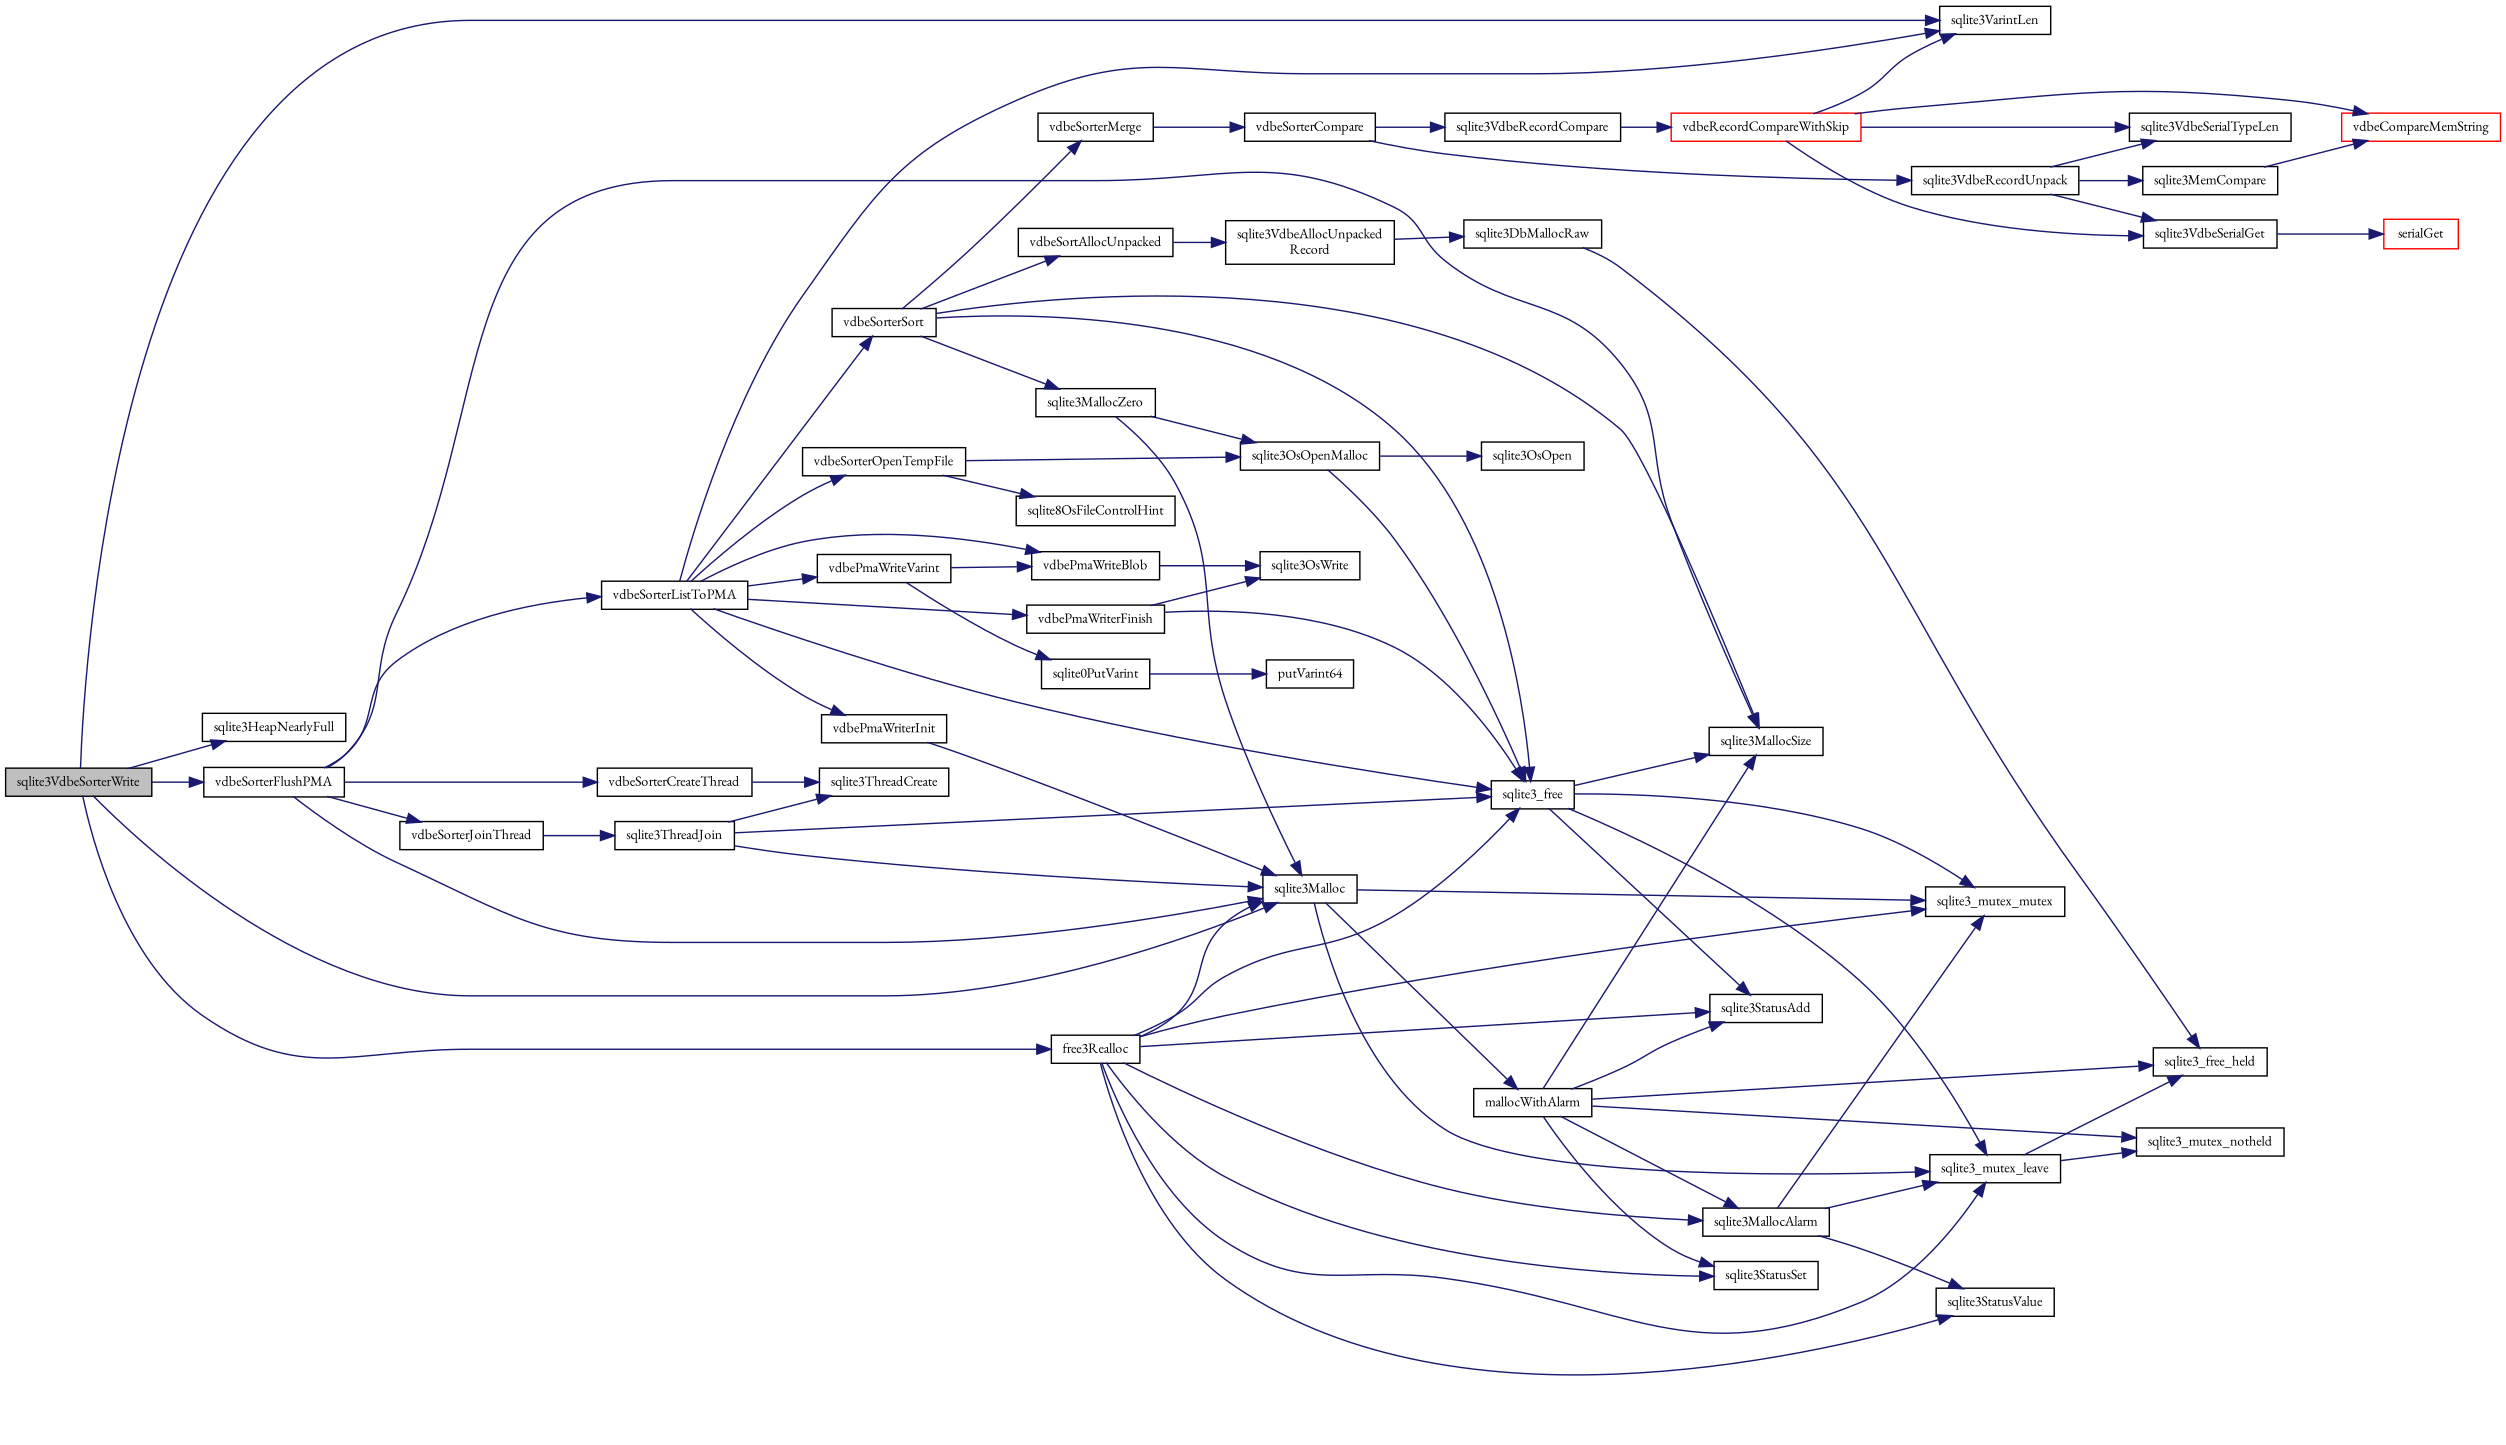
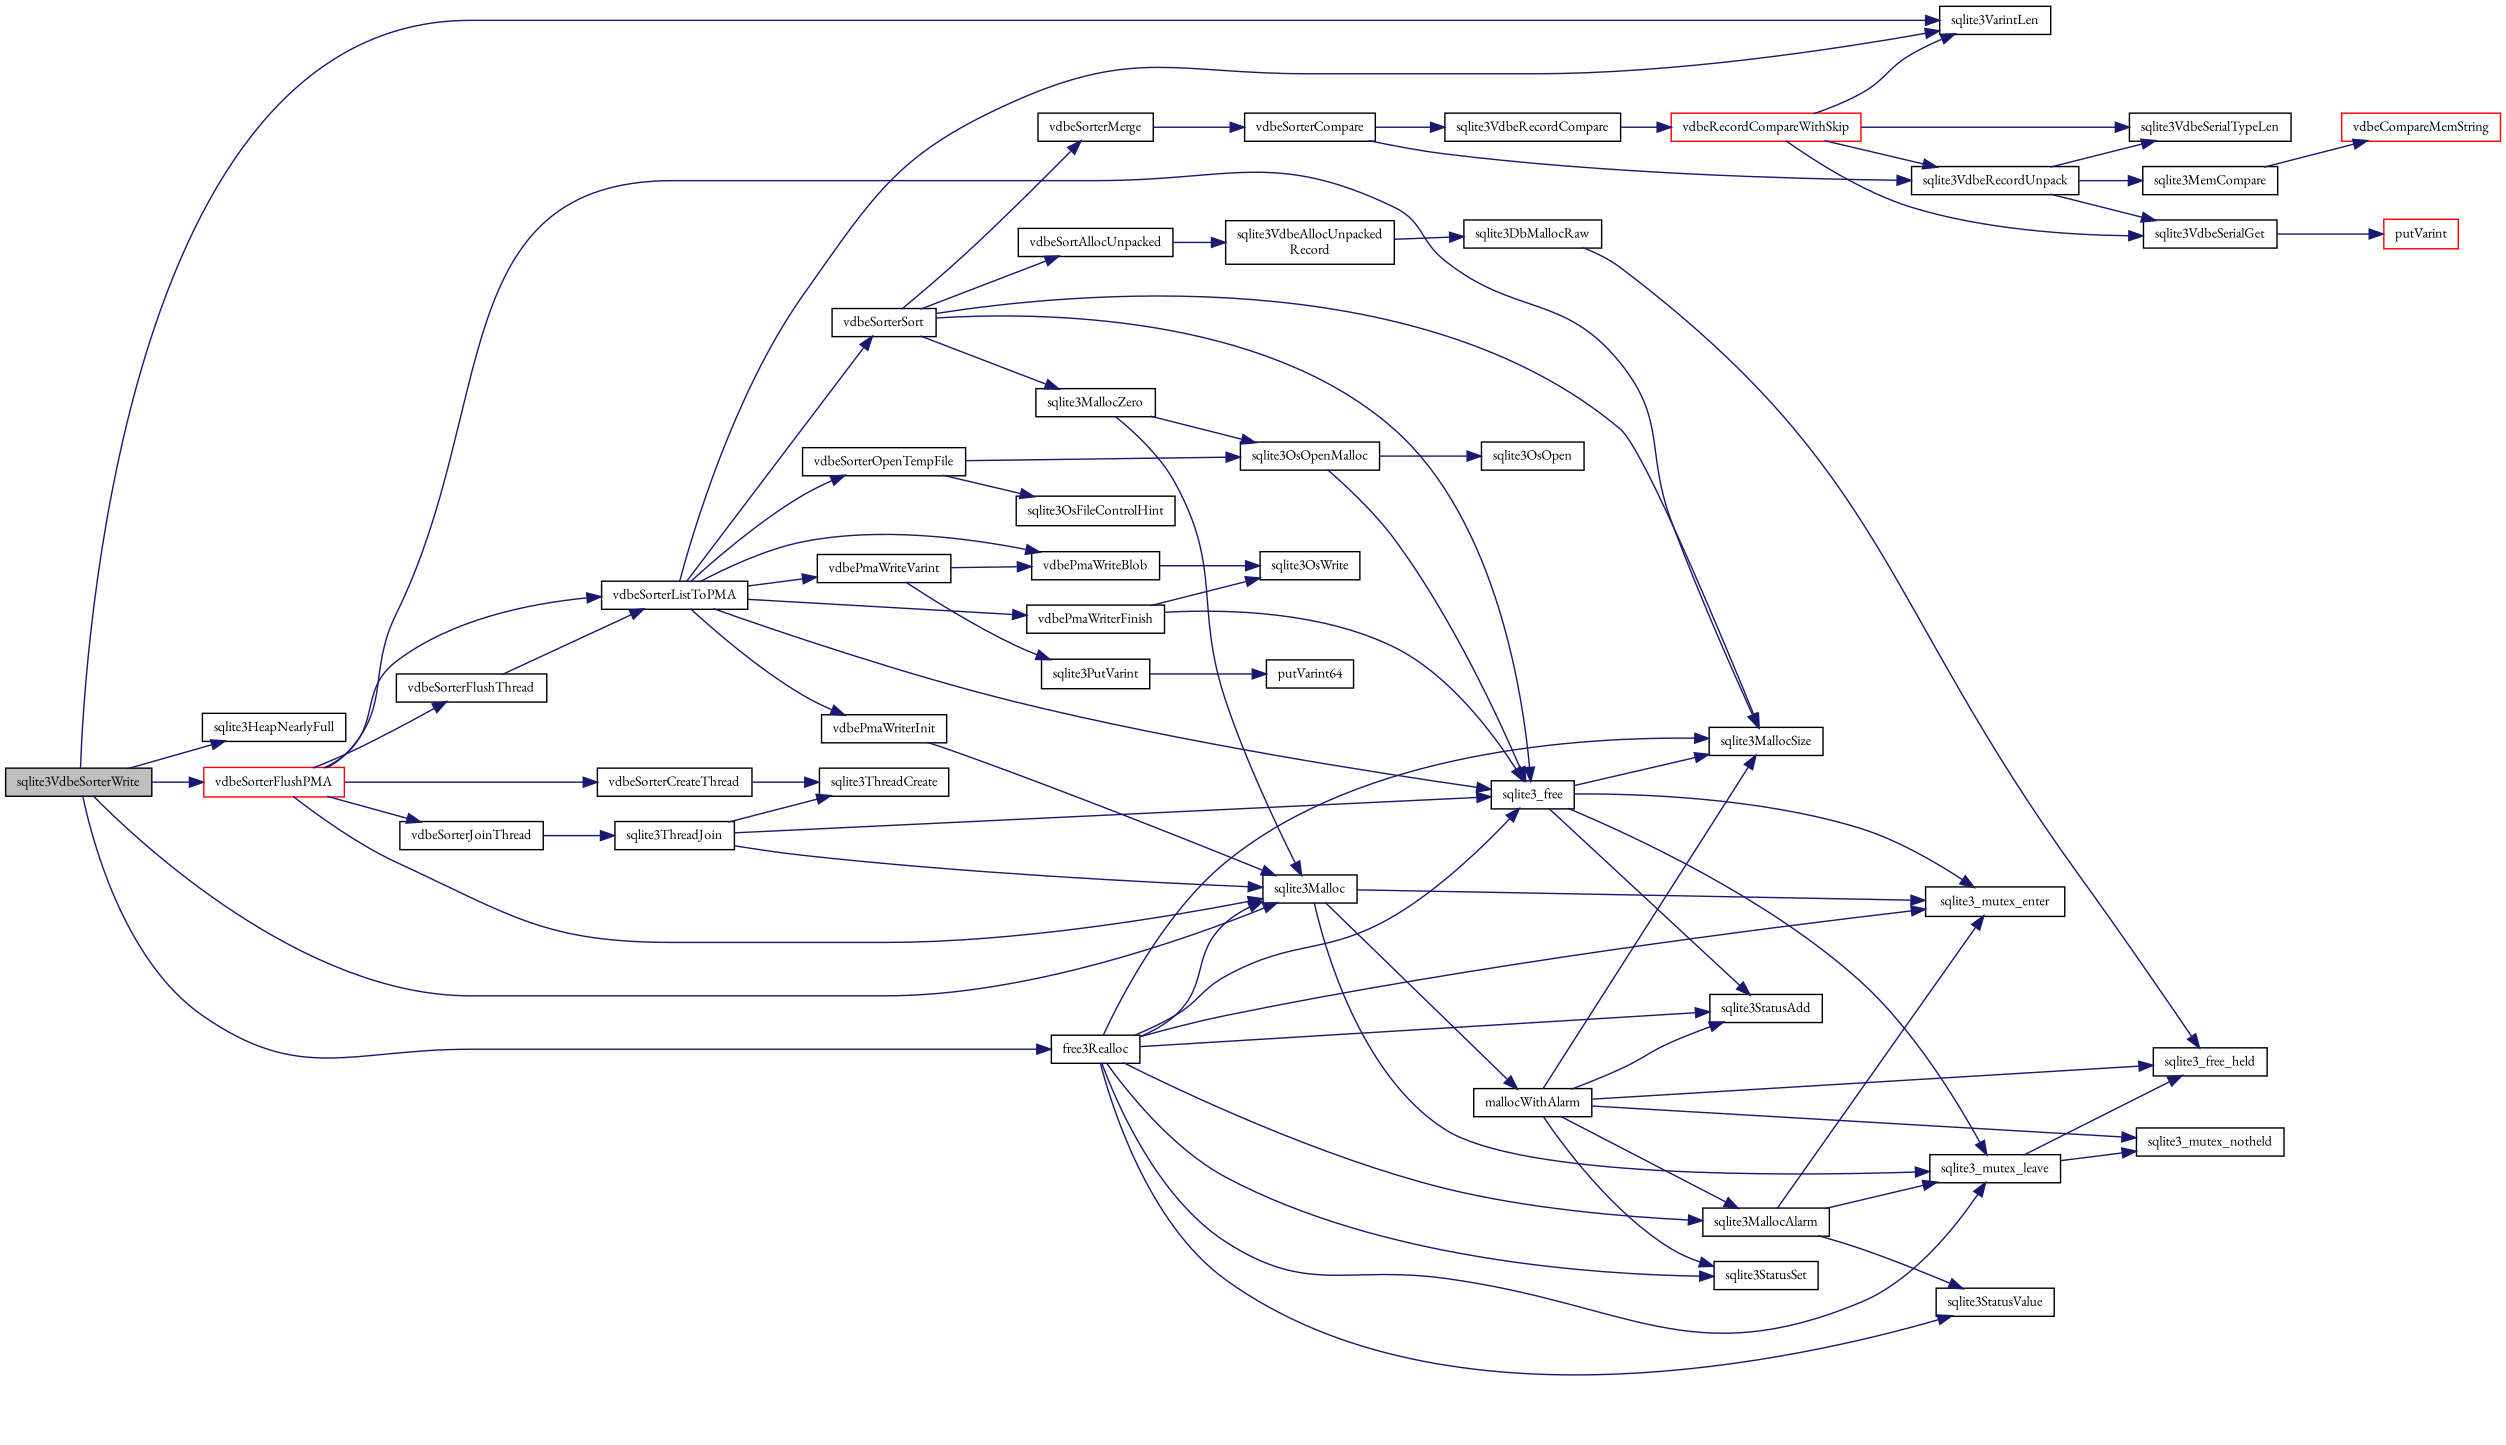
(2104, 92) -> (1874, 152)
(2421, 234) -> (2421, 234)
(1096, 511) -> (1096, 511)
(1096, 674) -> (1096, 674)
none -> (472, 688)
(274, 782) -> (274, 782)
none -> (1347, 793)
(1995, 902) -> (1995, 902)
